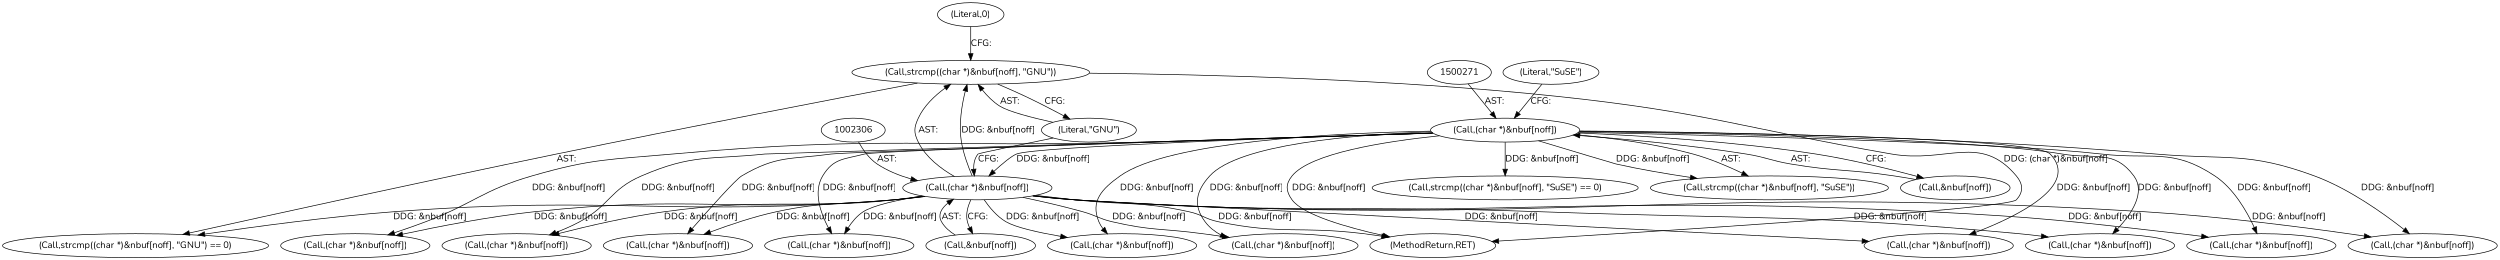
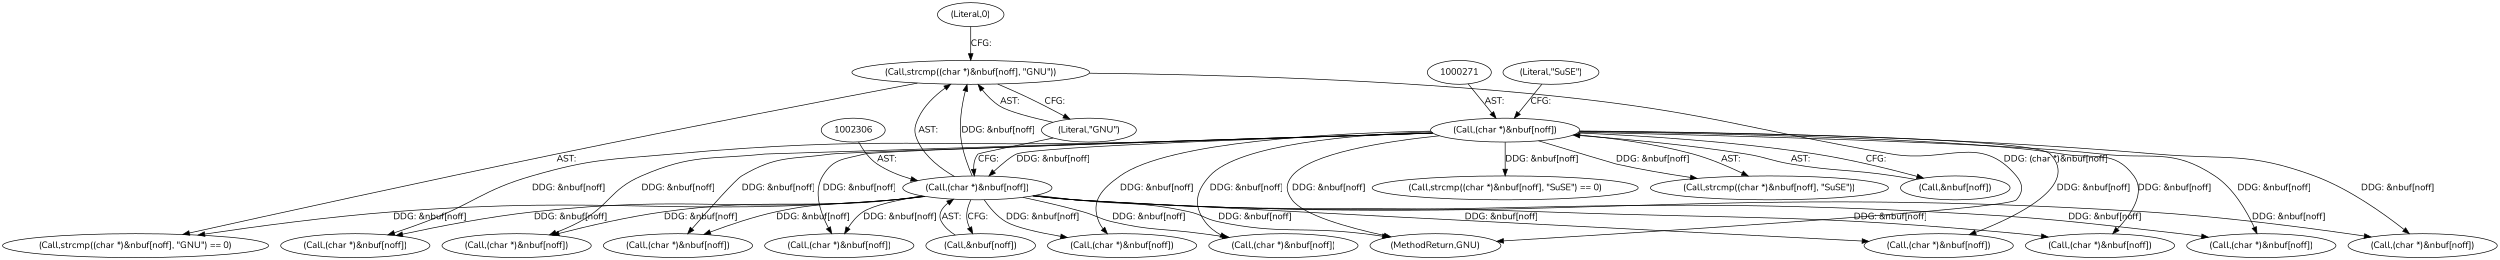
(1459, 72) -> (1459, 72)
(1433, 246) -> (1435, 246)
